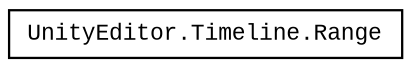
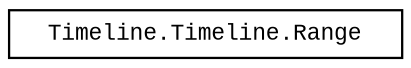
(206, 34) -> (206, 34)
